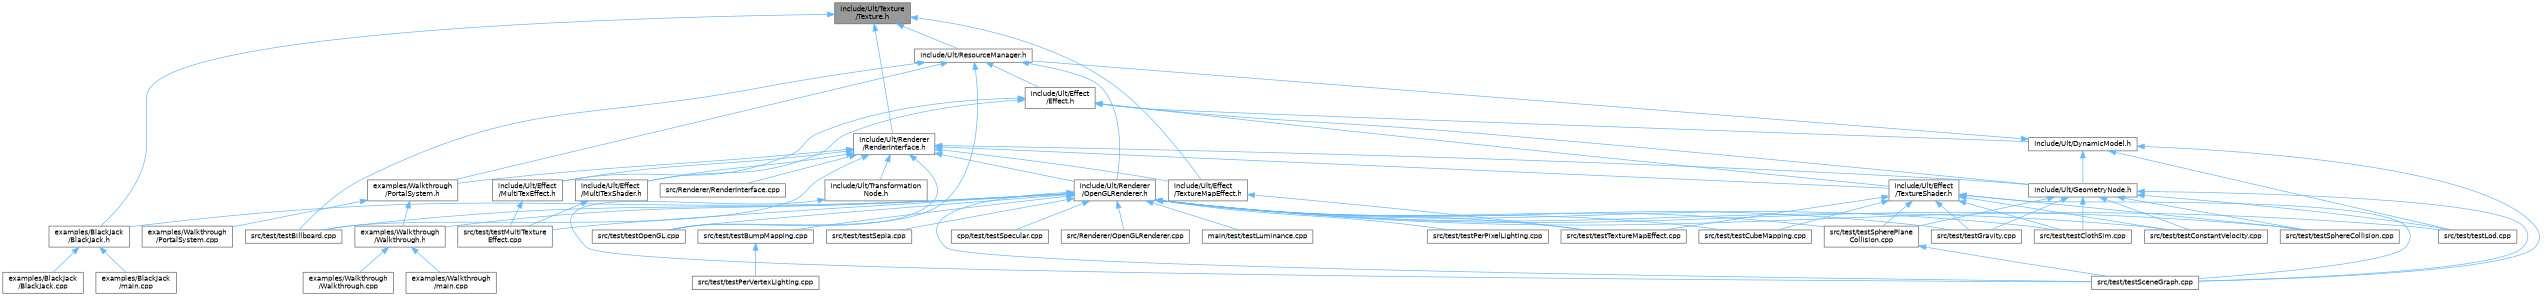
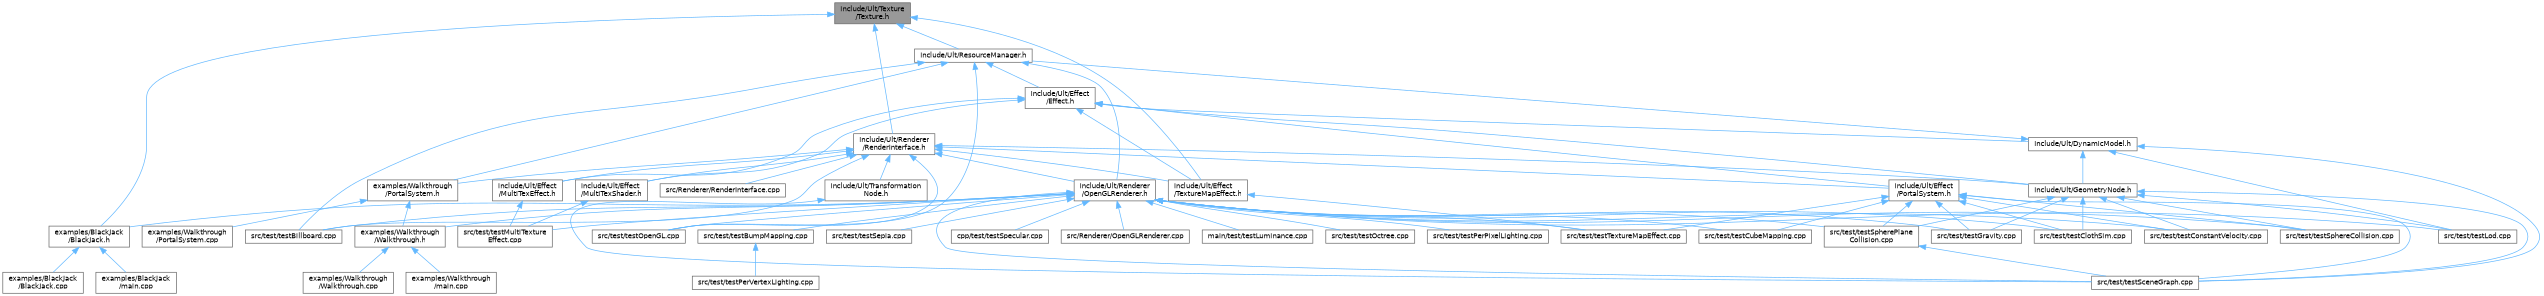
none -> (1134, 144)
(1924, 190) -> (1924, 190)
none -> (1370, 237)
